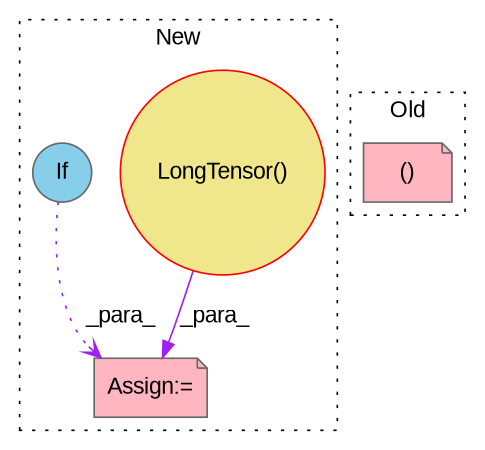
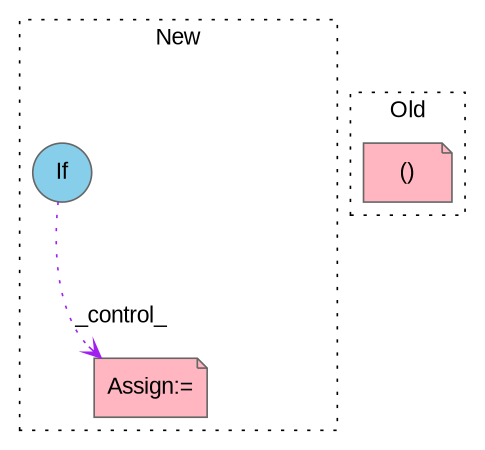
(223, 173) -> none
(121, 317) -> (121, 317)
